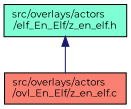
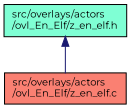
(65, 21) -> (65, 21)
